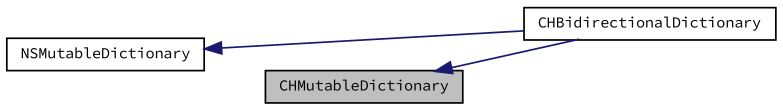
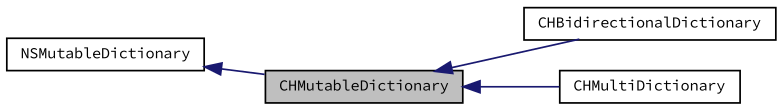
(373, 39) -> (243, 72)
none -> (650, 87)
